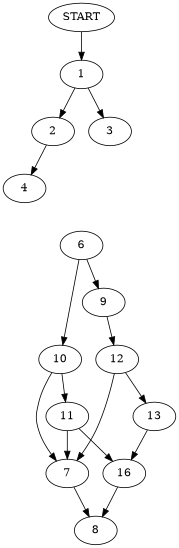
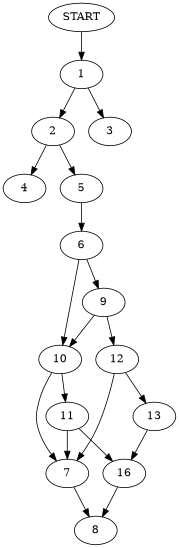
none -> (82, 188)
none -> (84, 328)
